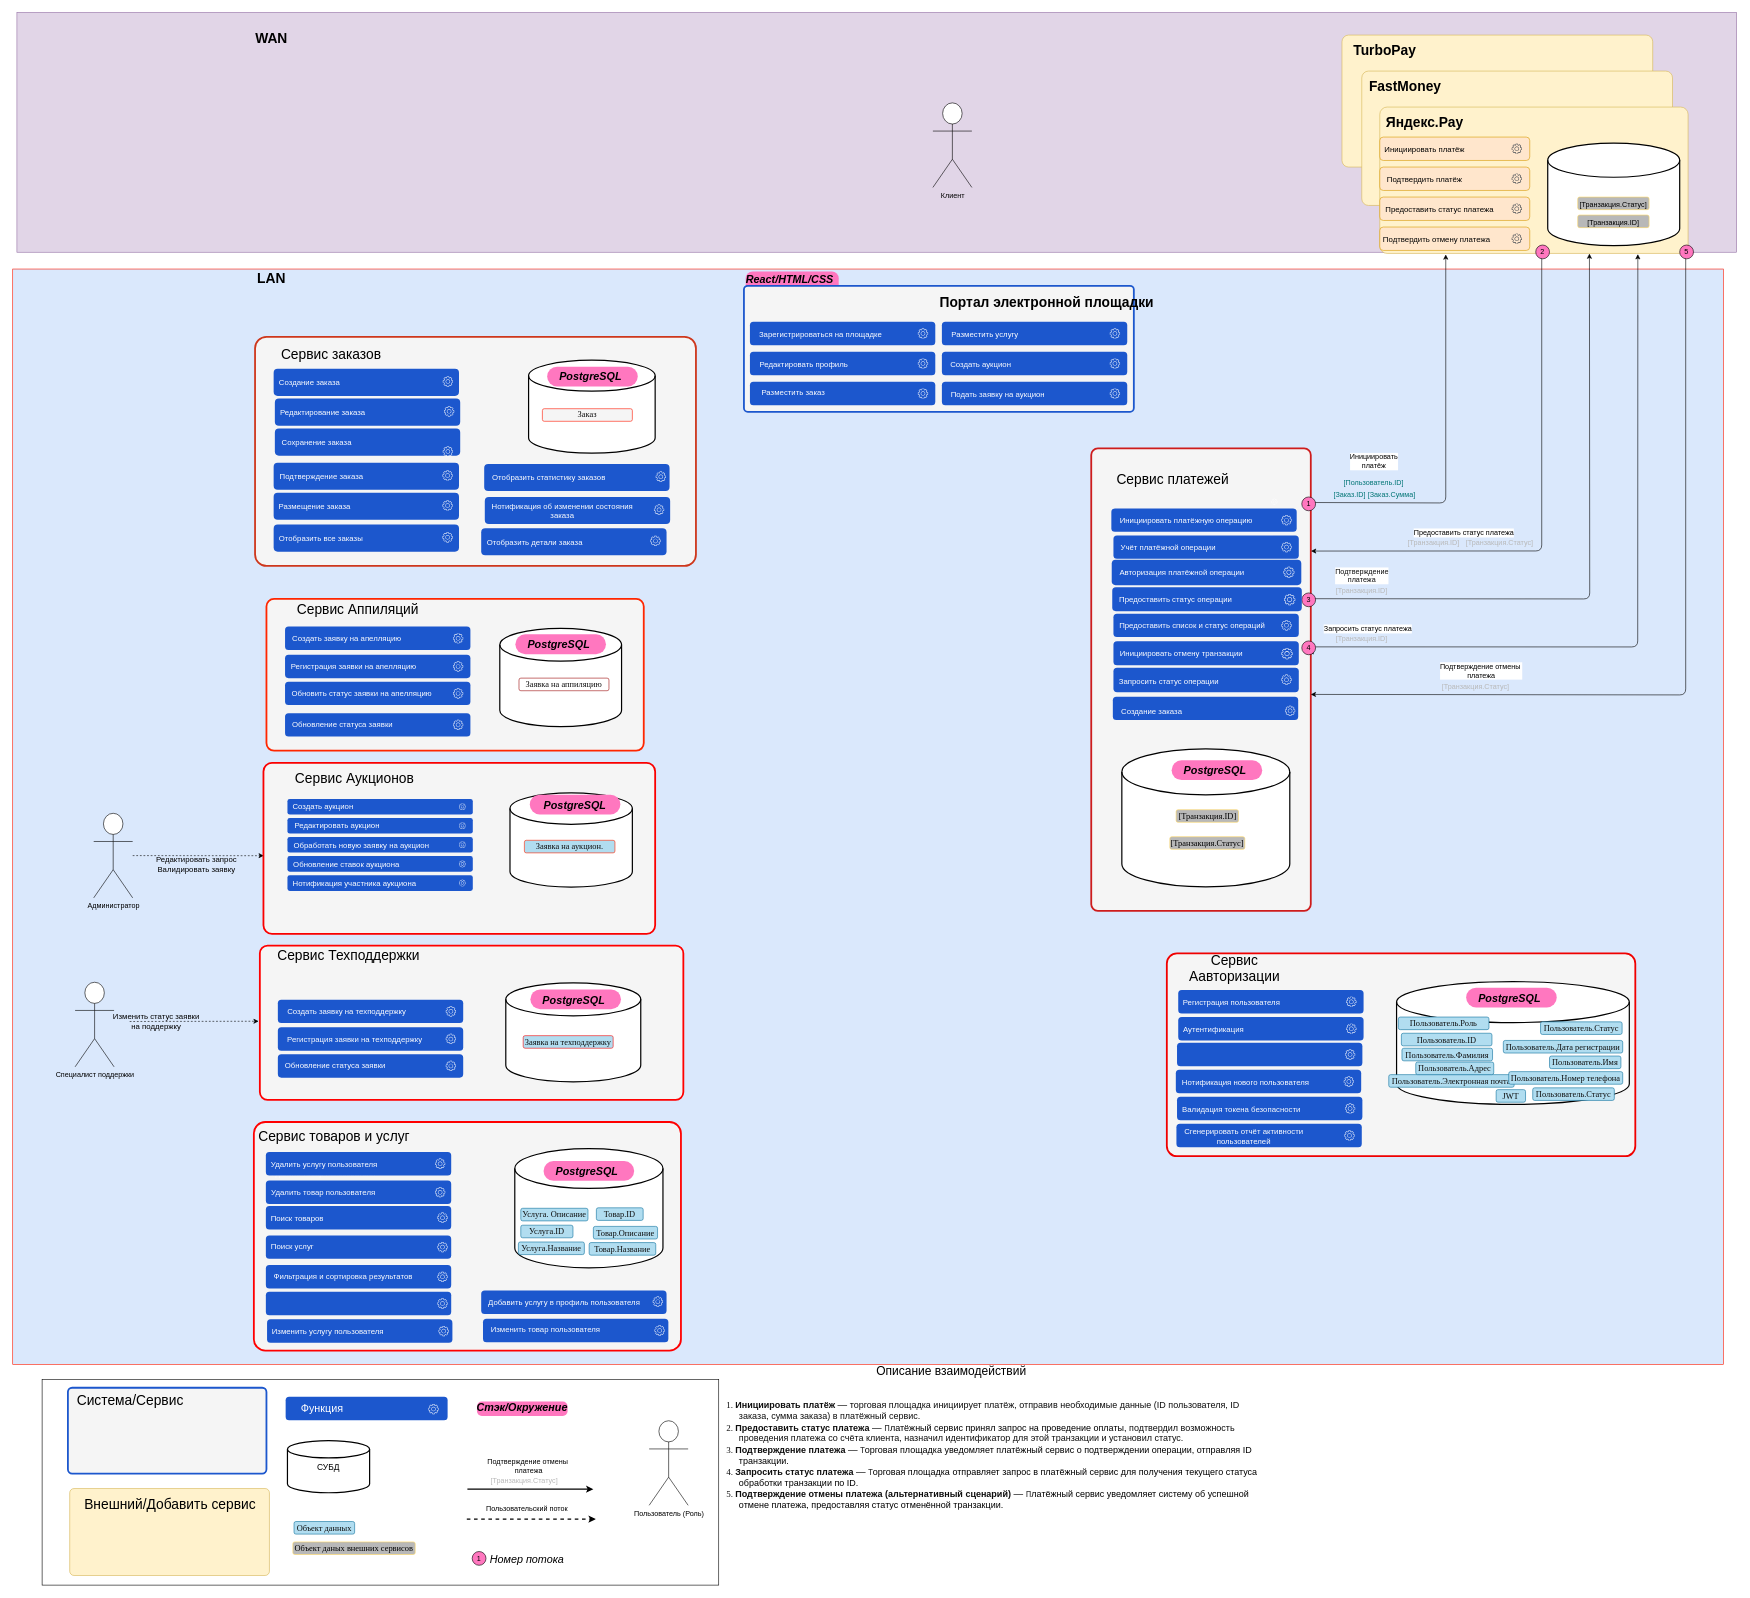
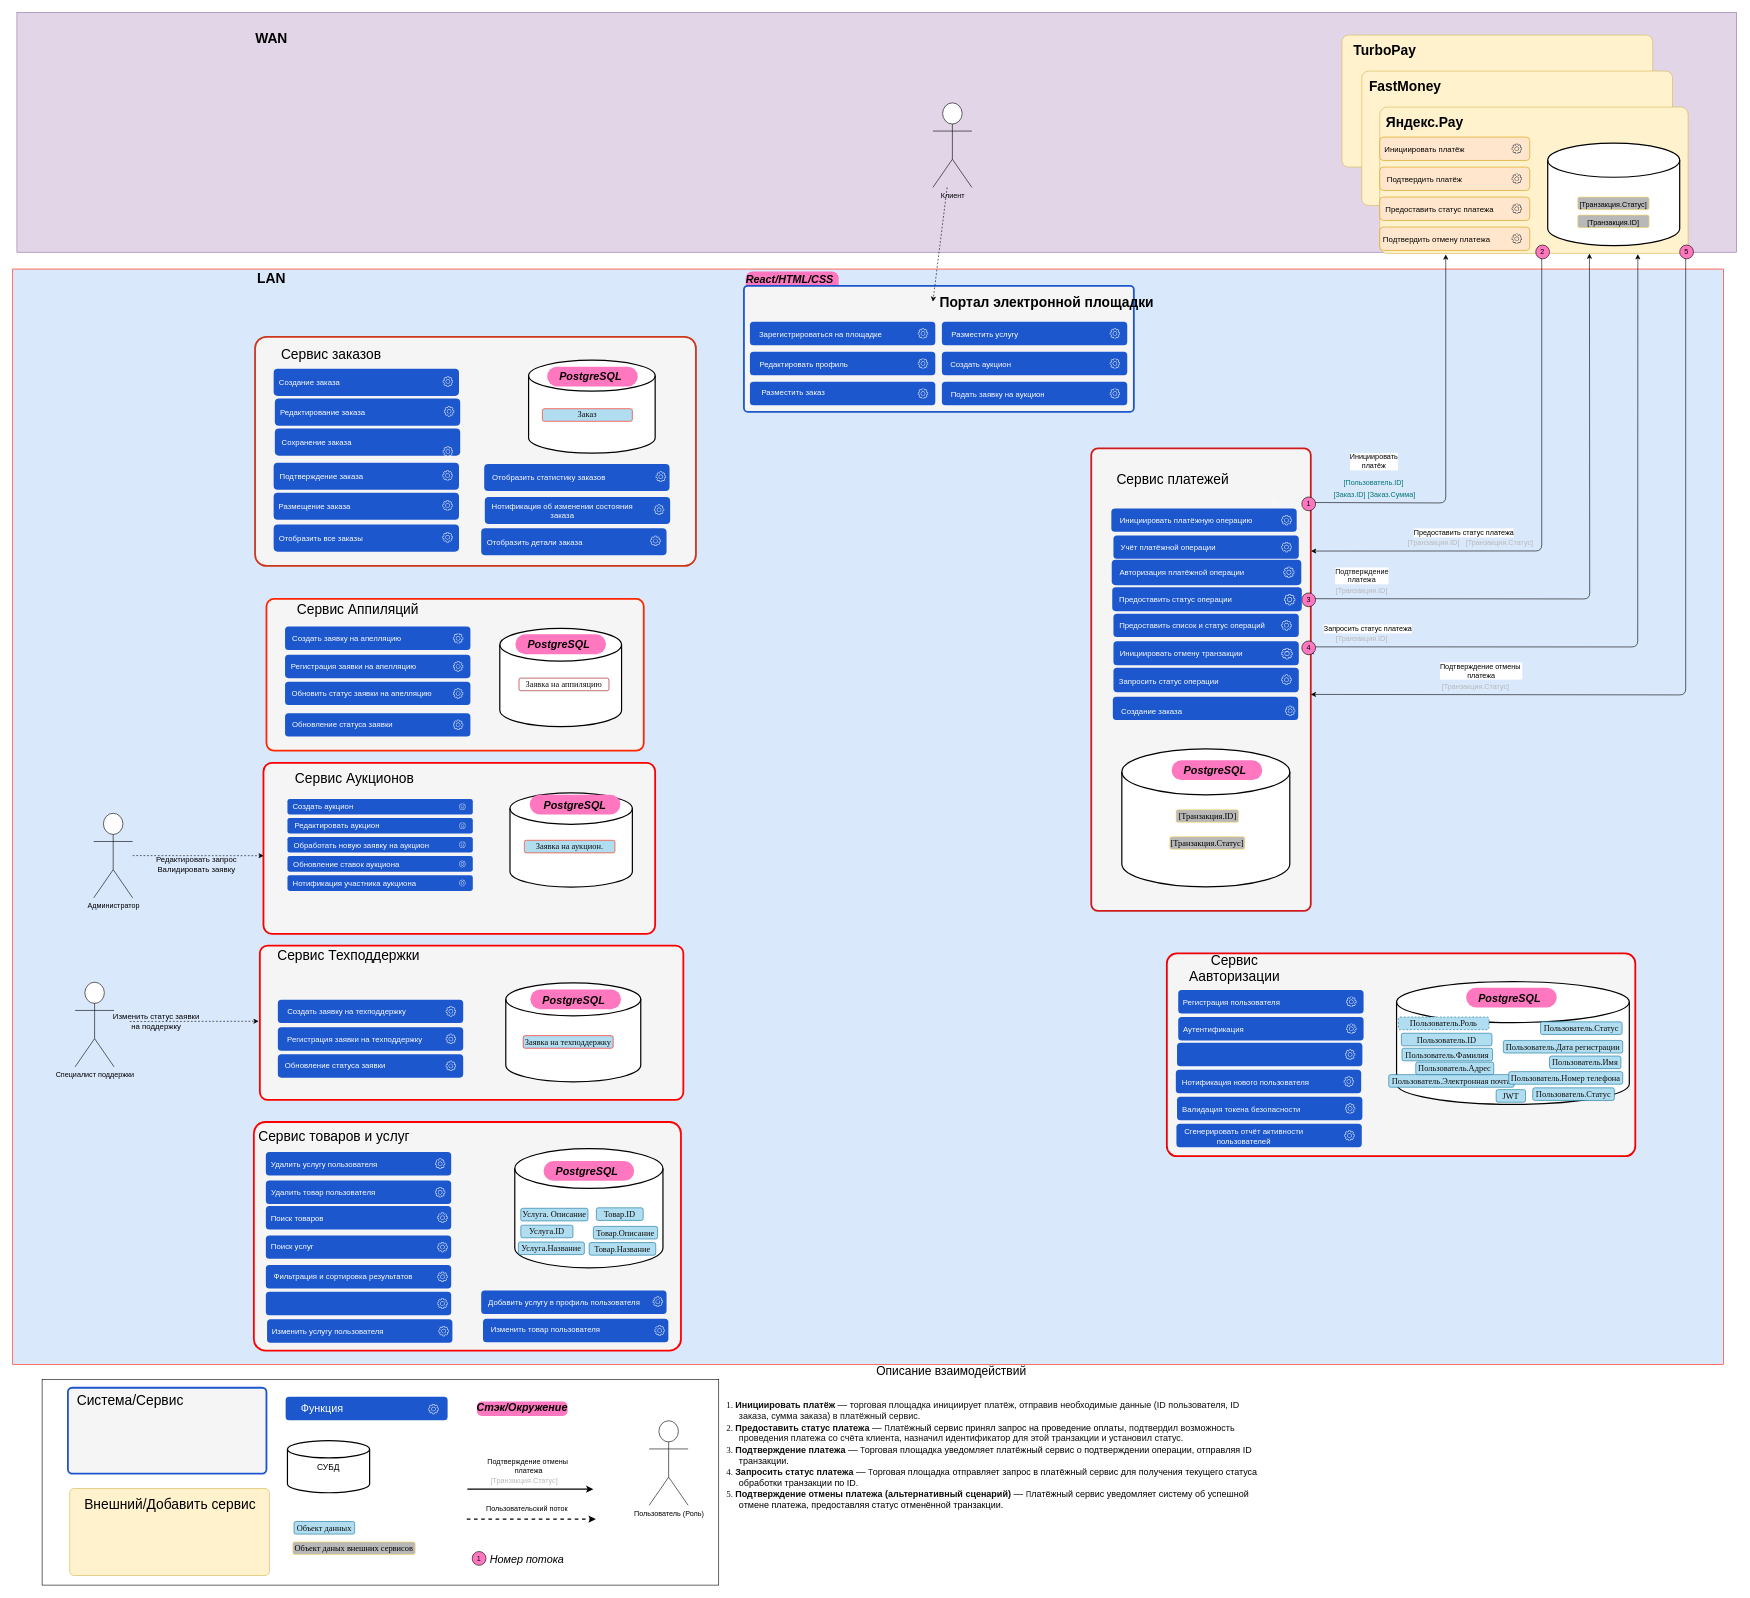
none -> (934, 288)
(587, 415) -> (587, 415)
(1444, 1024) -> (1444, 1024)
